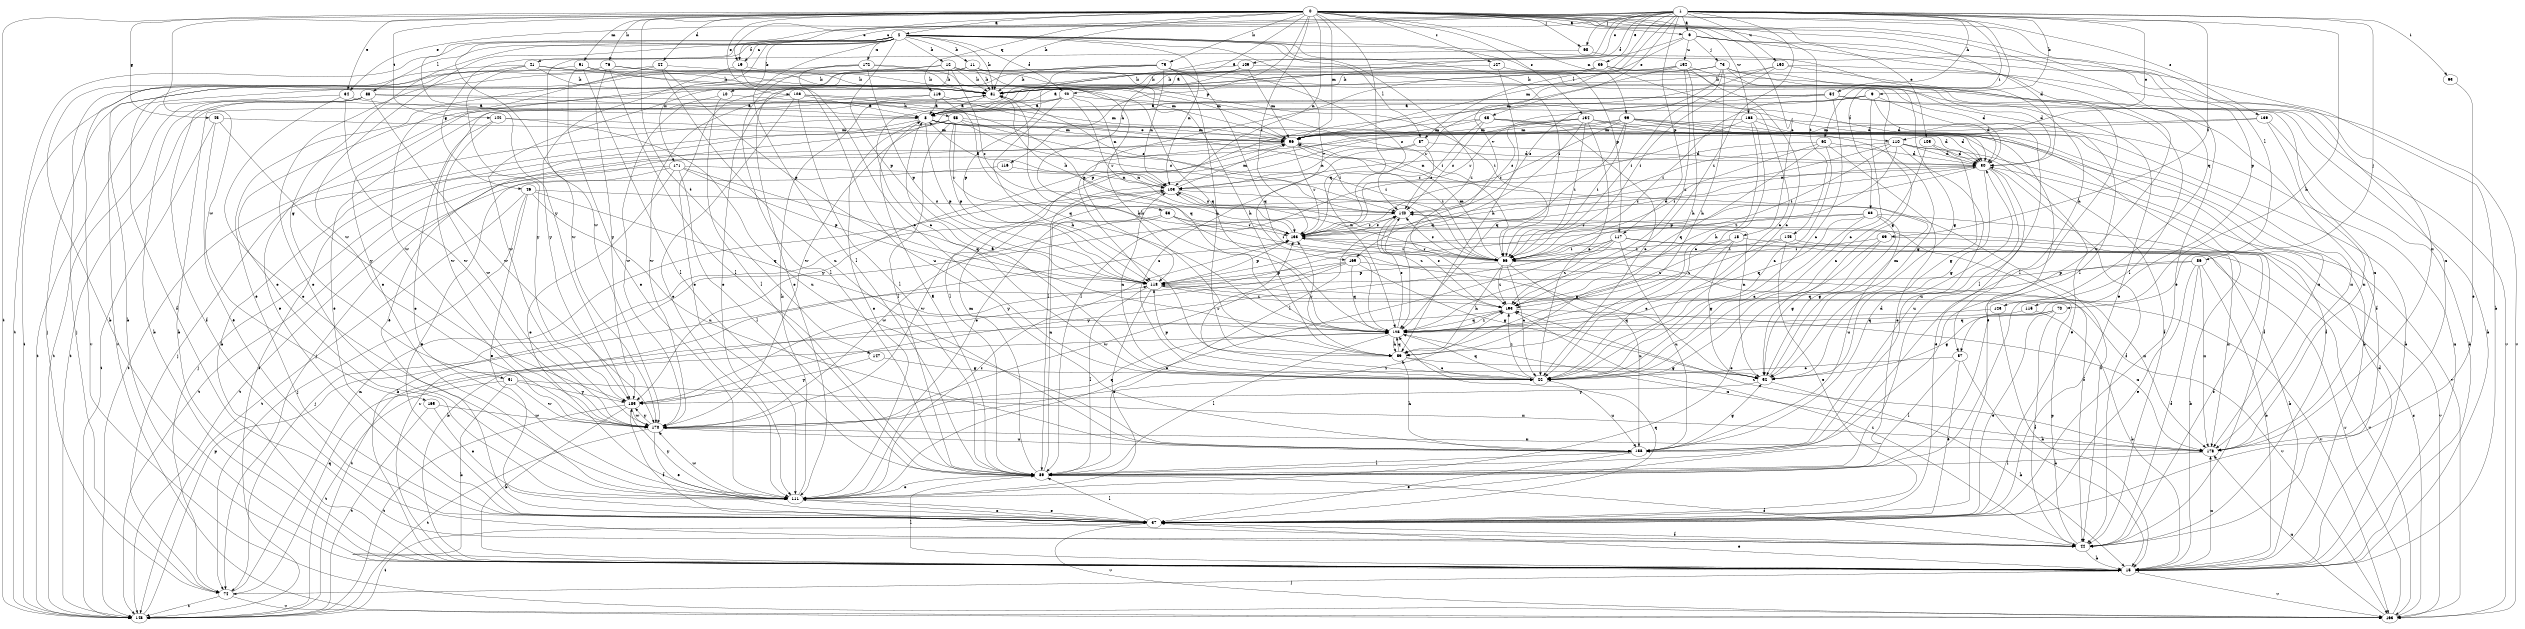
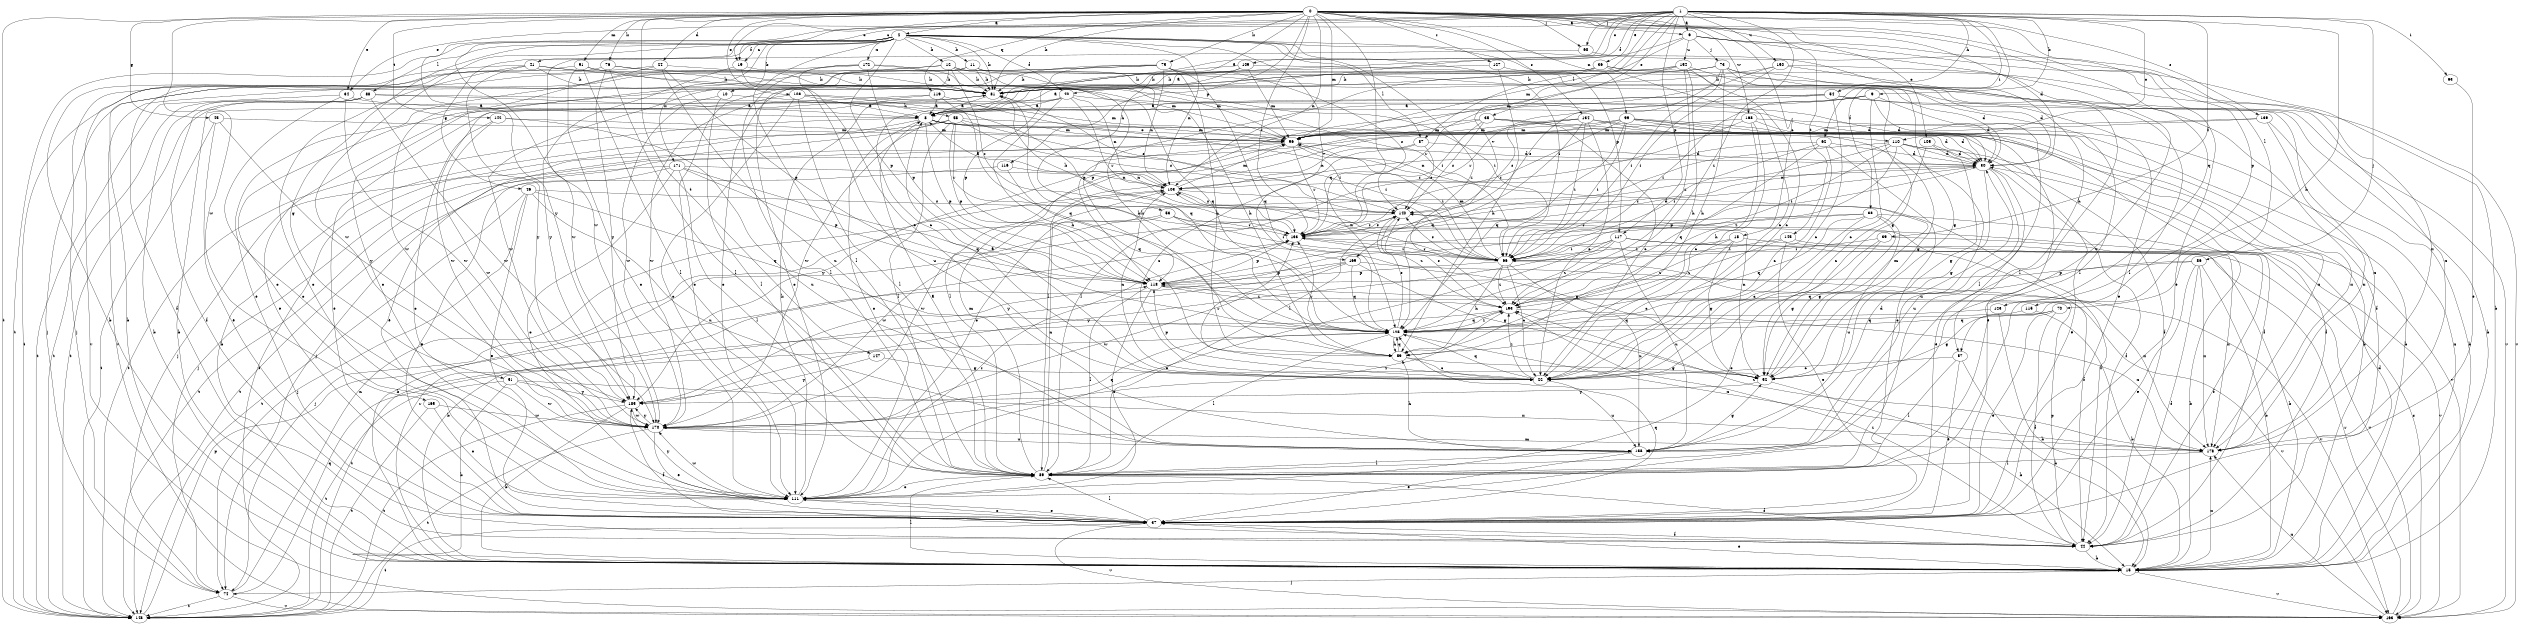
none -> (1152, 253)
(1527, 440) -> (1527, 440)
